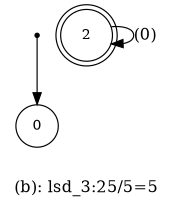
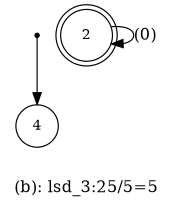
(37, 126) -> (37, 126)
